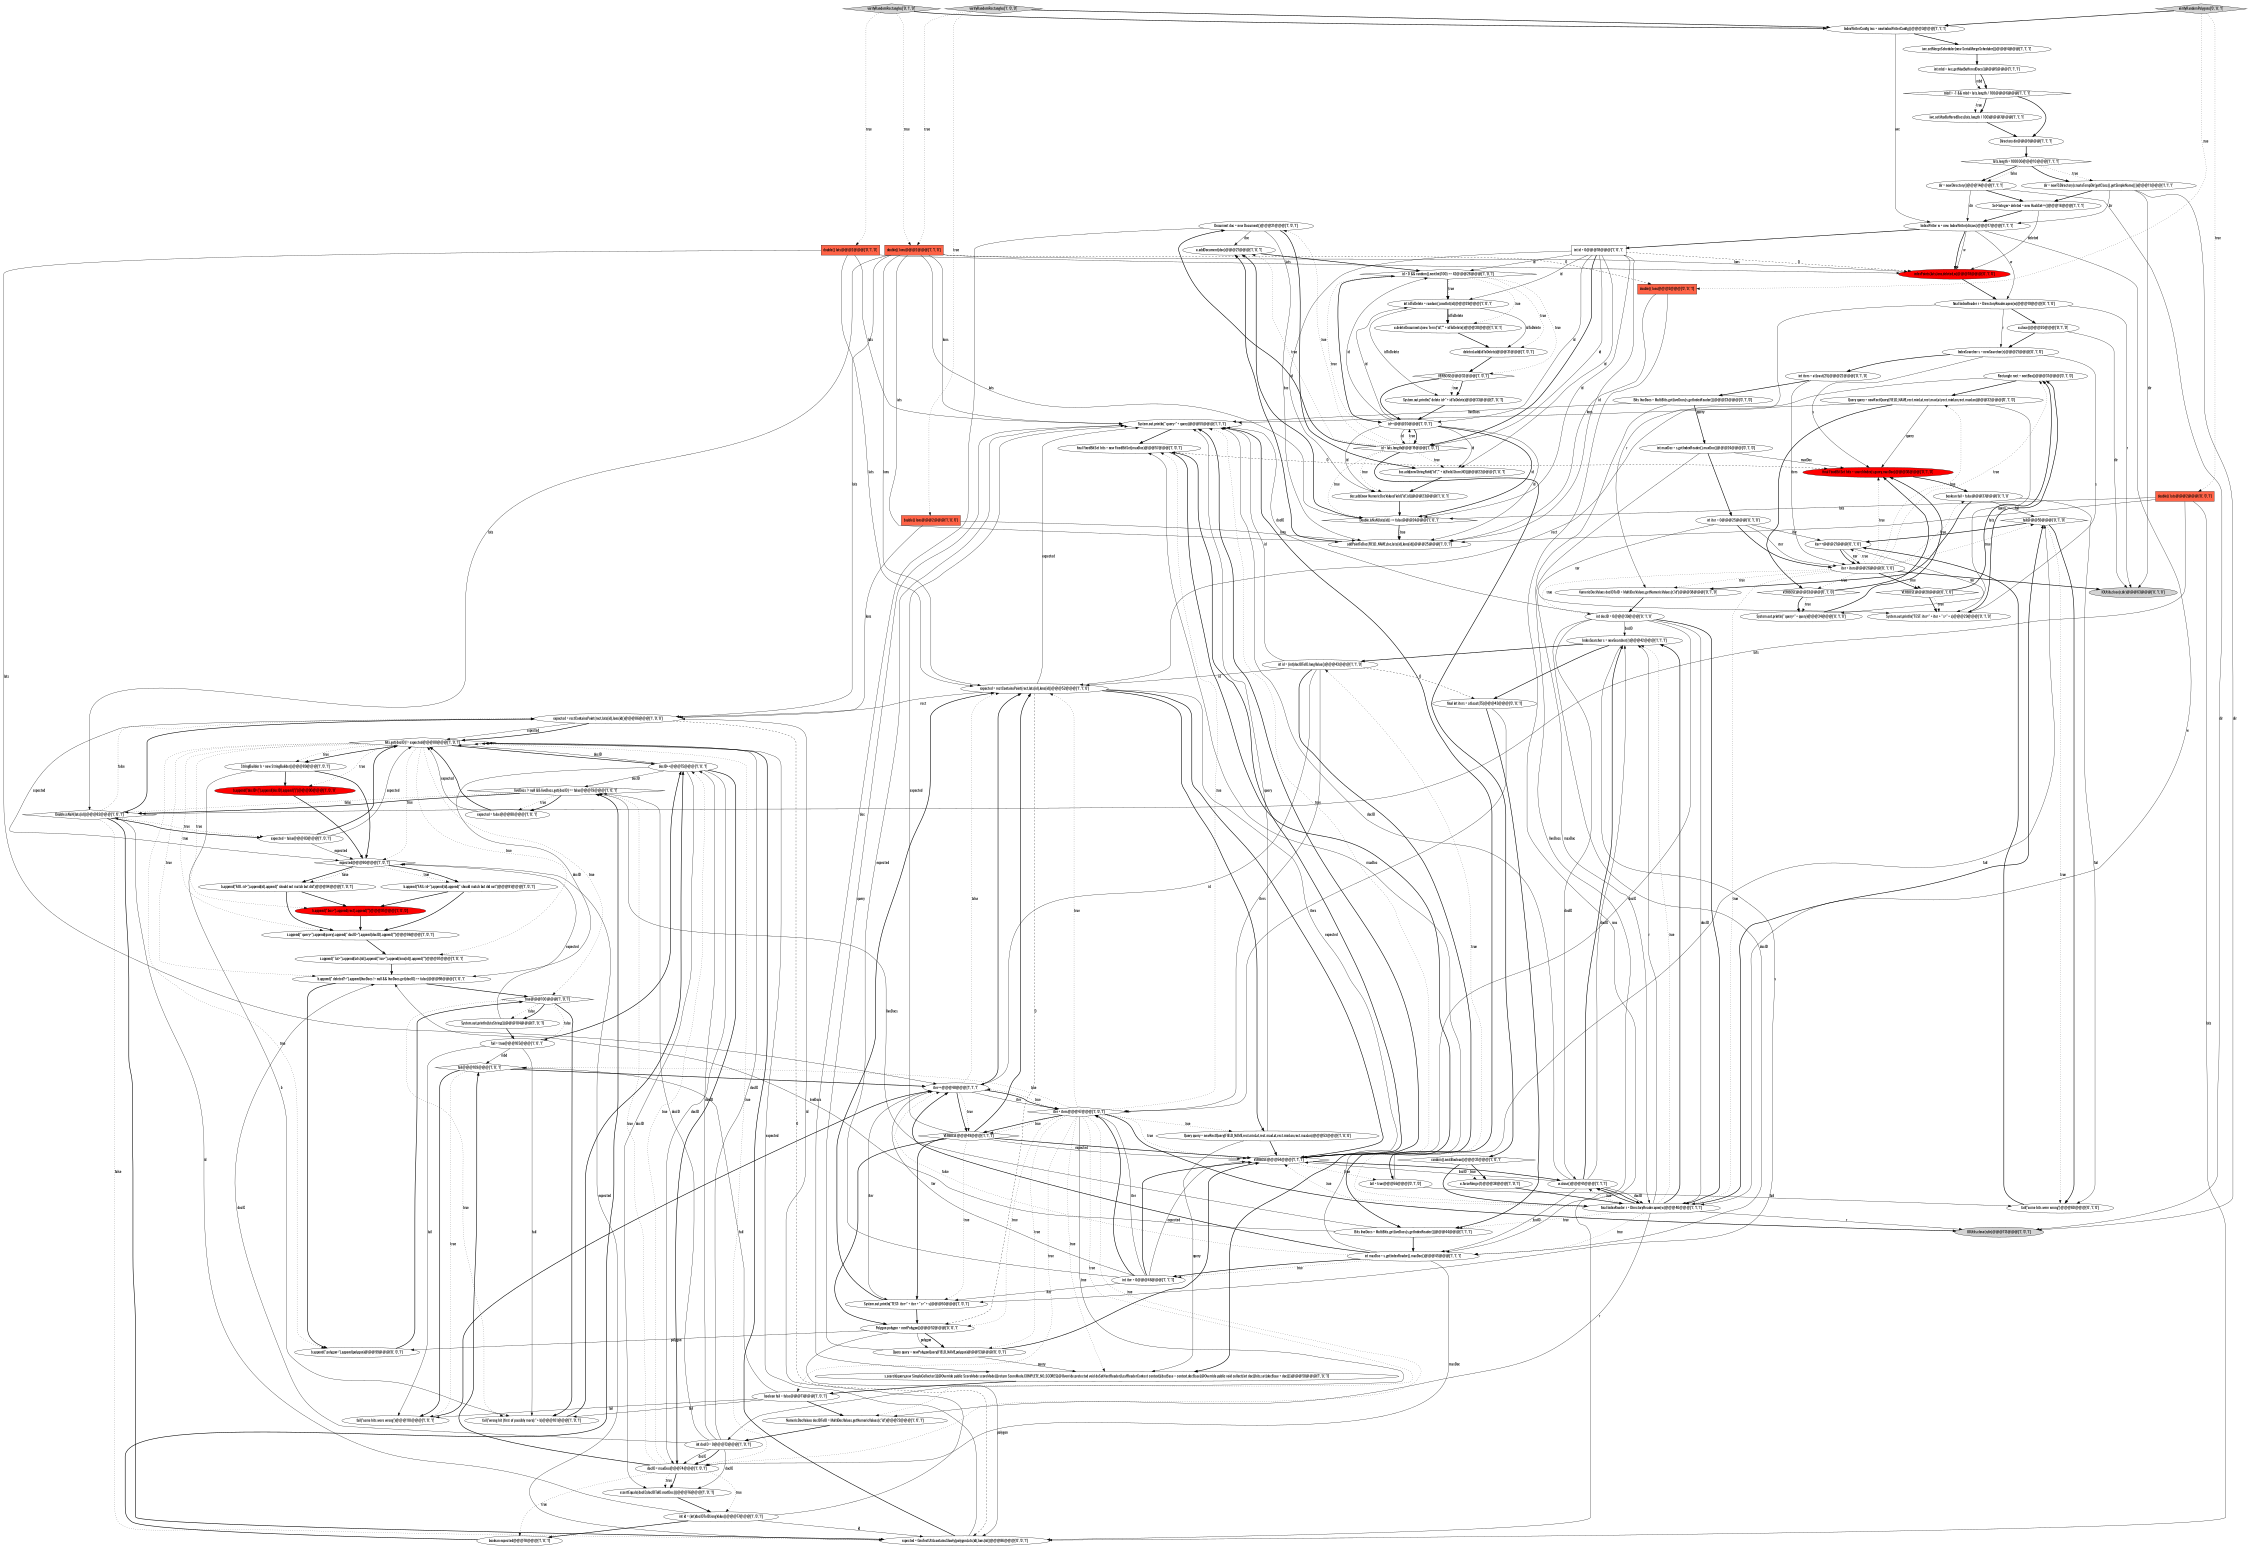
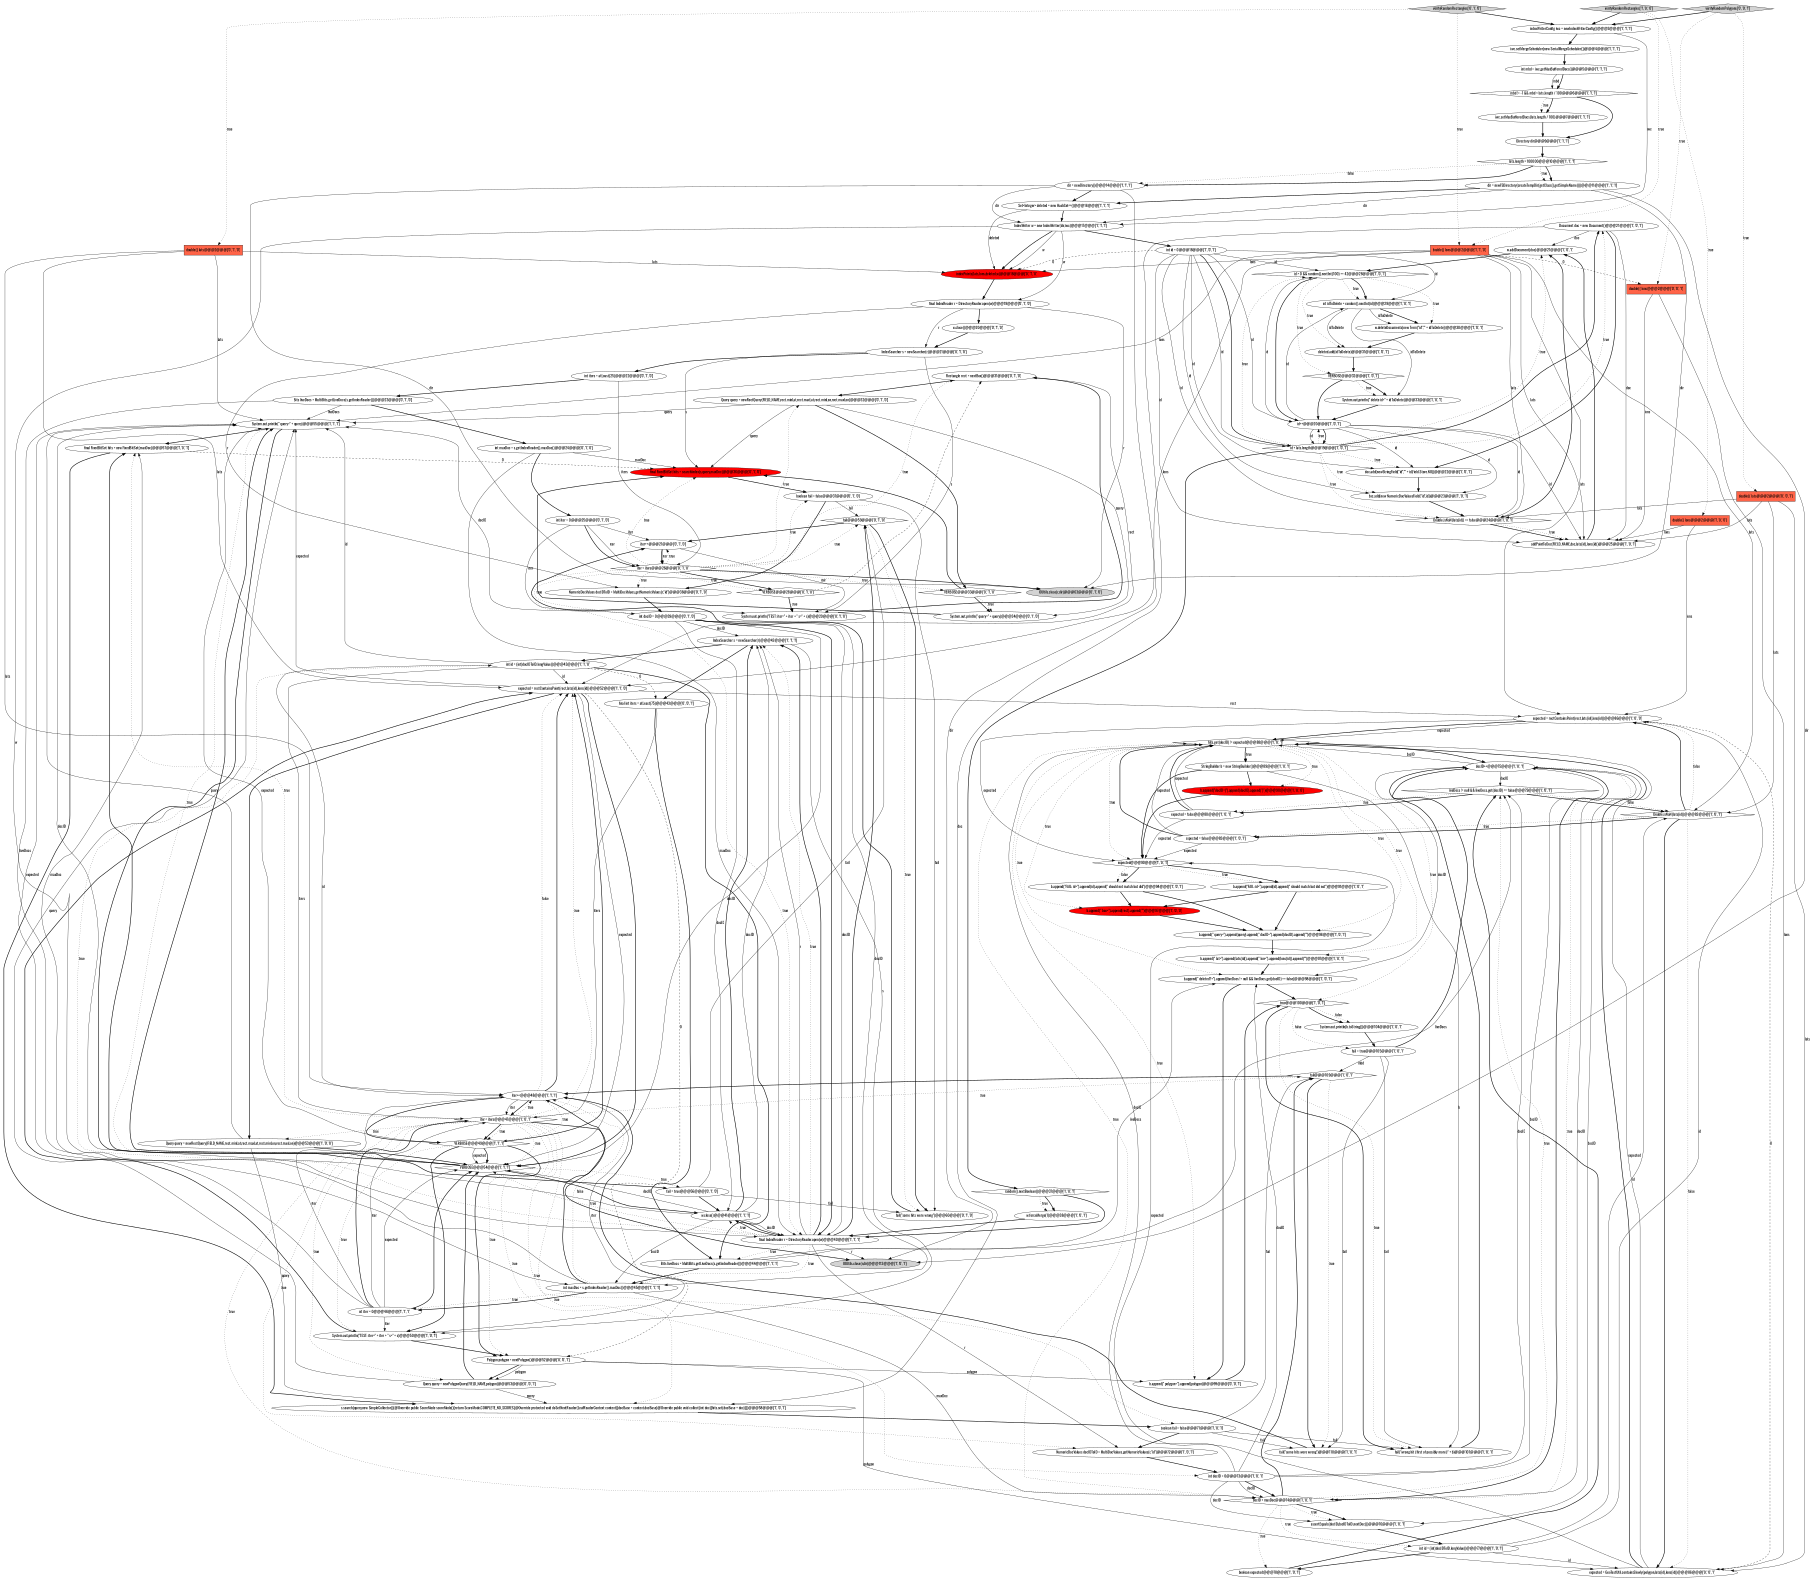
(1599, 250) -> (1191, 250)
(2114, 444) -> (251, 306)
(1528, 474) -> (1475, 433)
(2023, 506) -> (922, 509)
(1868, 569) -> (663, 569)
(568, 890) -> (1159, 833)
none -> (708, 1203)
(1388, 1382) -> (804, 1355)
(677, 1469) -> (1283, 1501)
